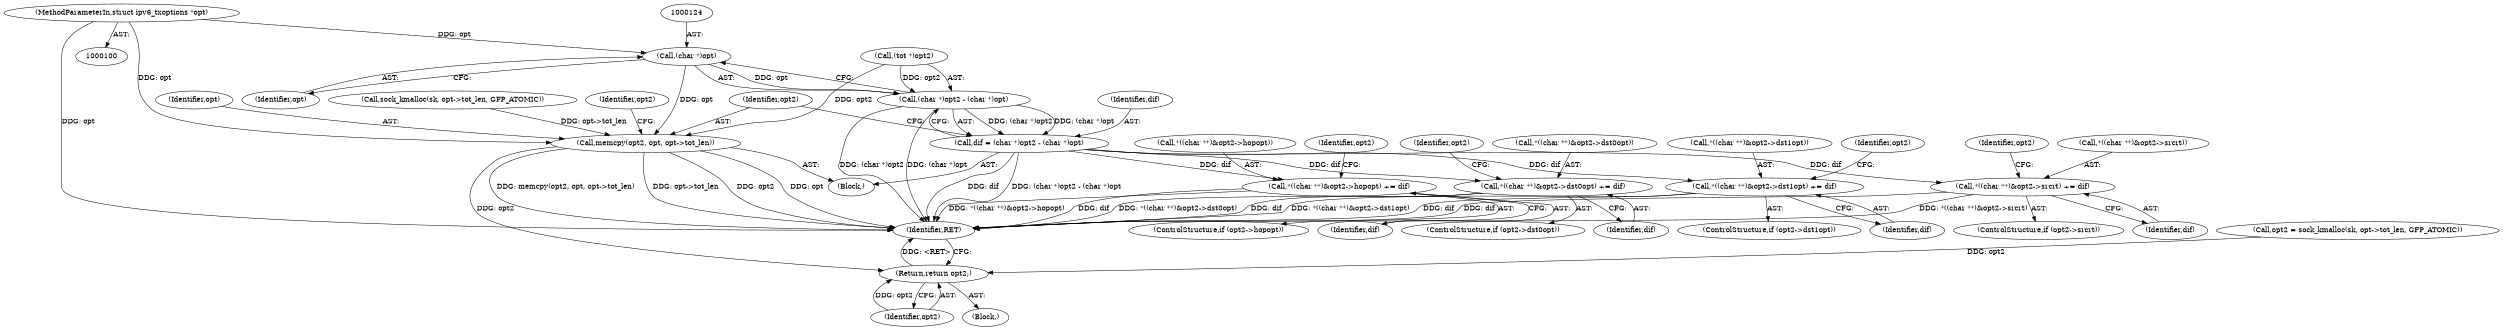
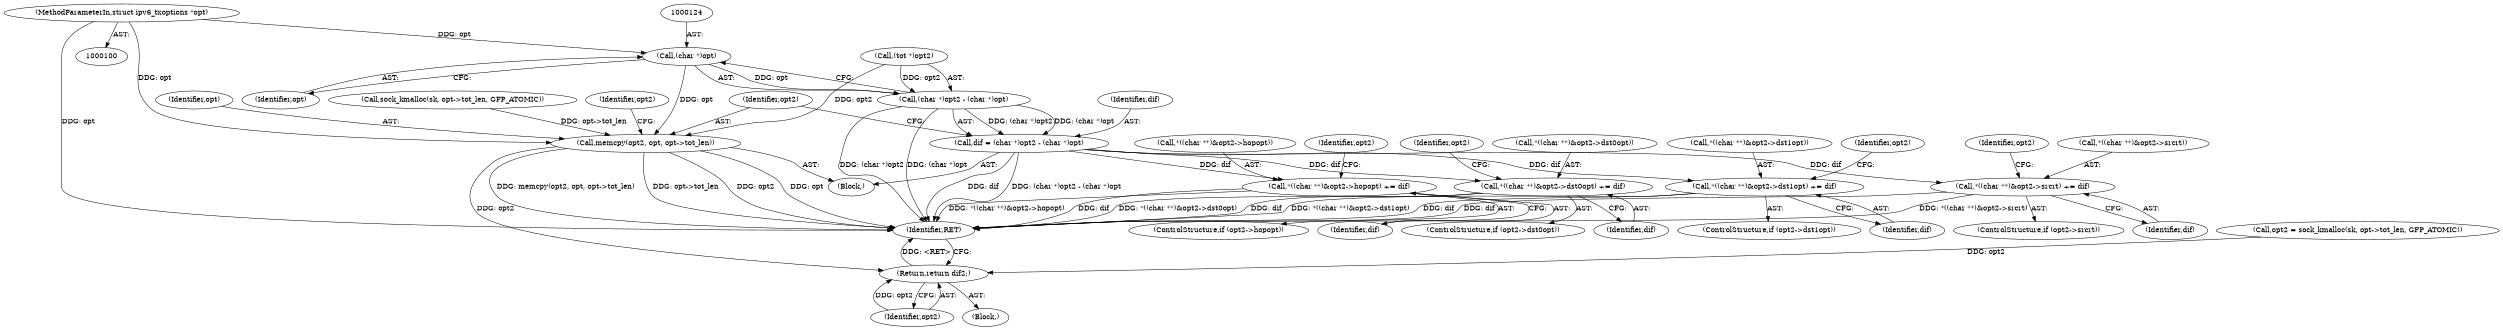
(932, 126) -> none
(934, 274) -> (934, 274)
